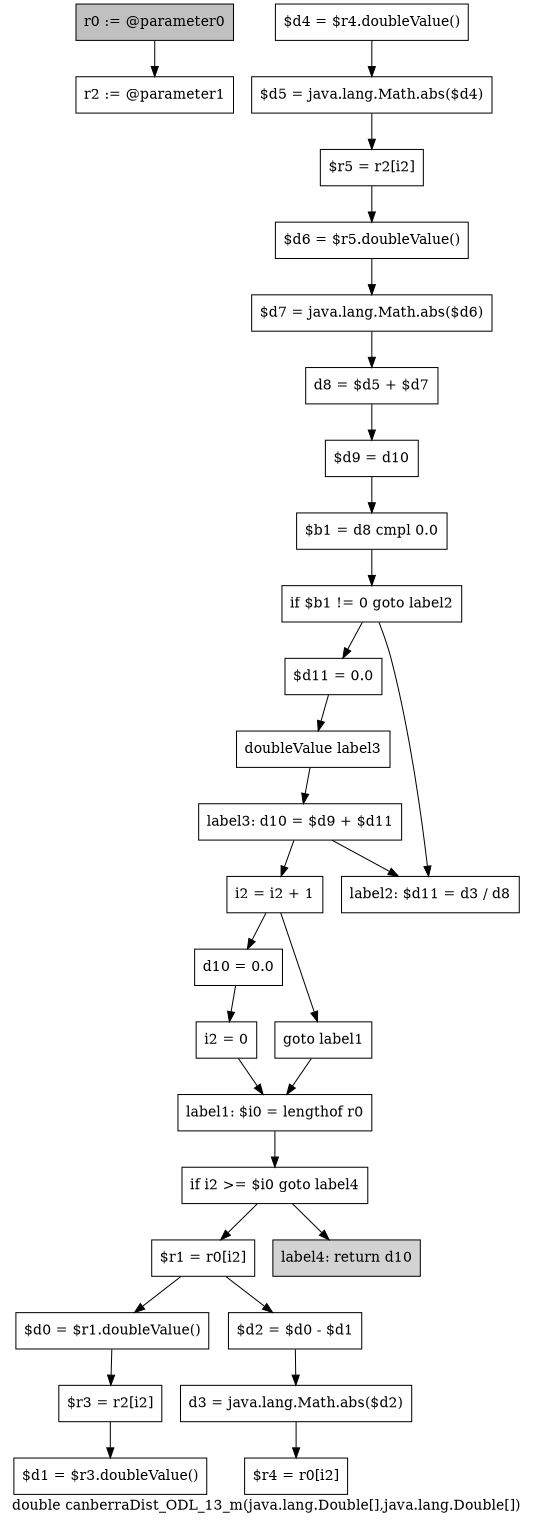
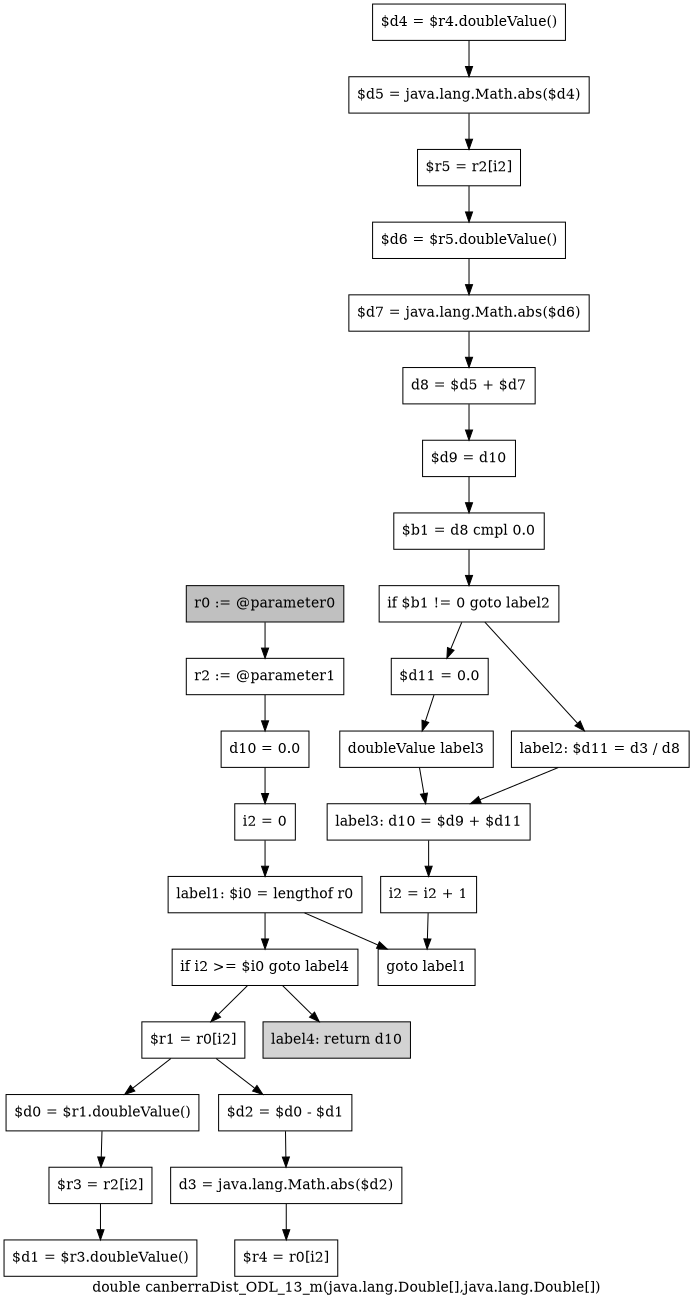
(361, 856) -> (519, 784)
(259, 926) -> (265, 708)
(302, 1072) -> (341, 929)
